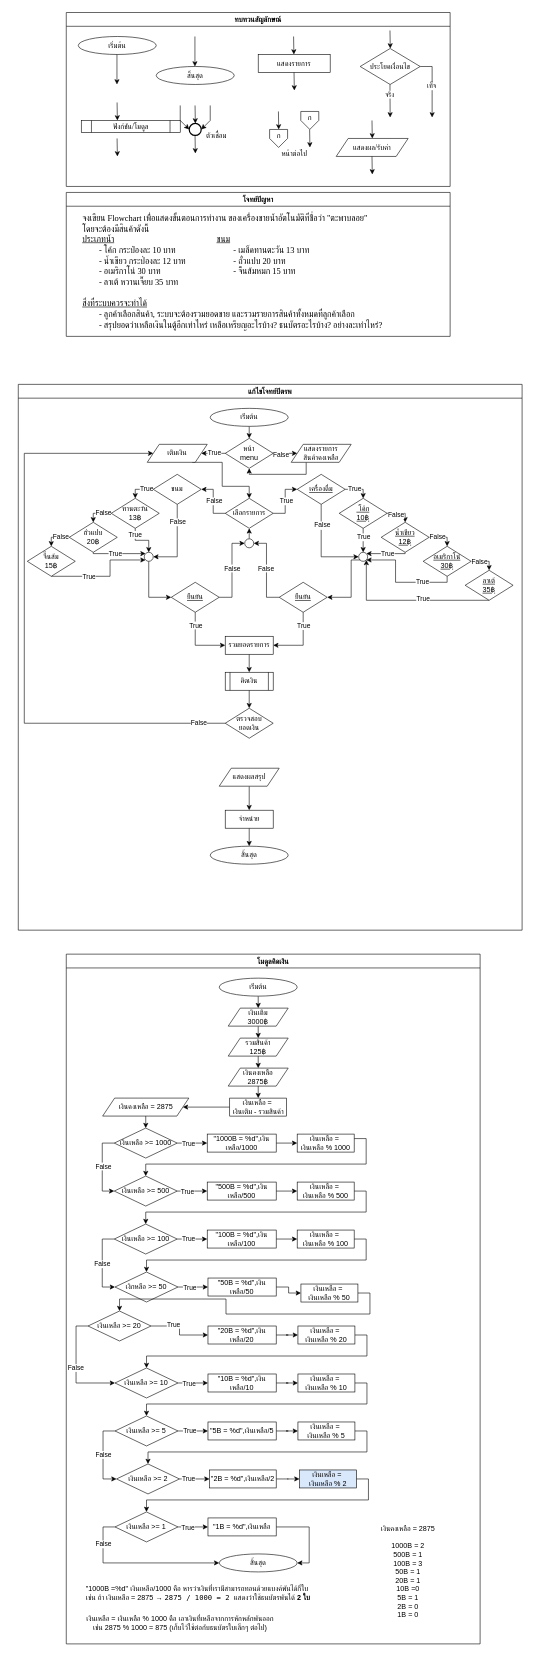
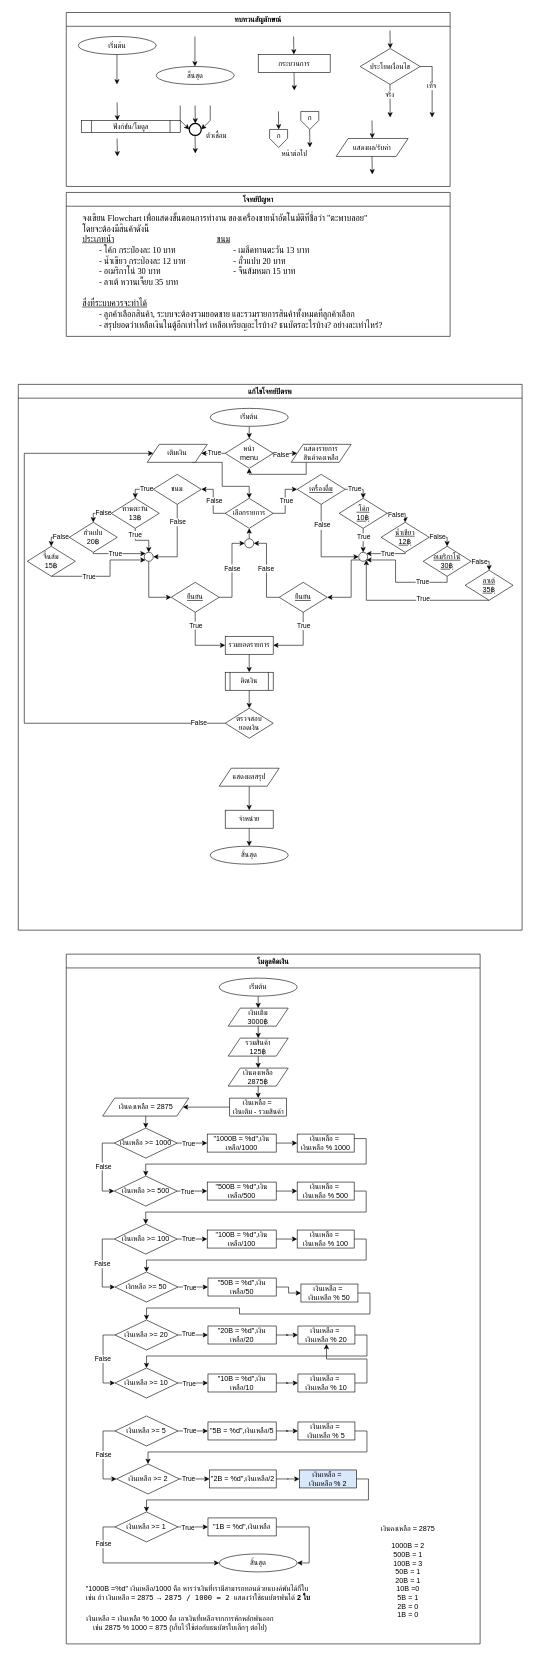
(294, 63) -> (294, 63)
(120, 1326) -> (147, 1335)
(147, 1407) -> (327, 1354)
